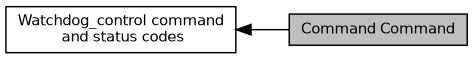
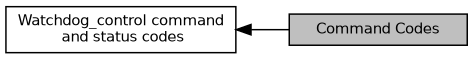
(378, 30) -> (378, 30)
